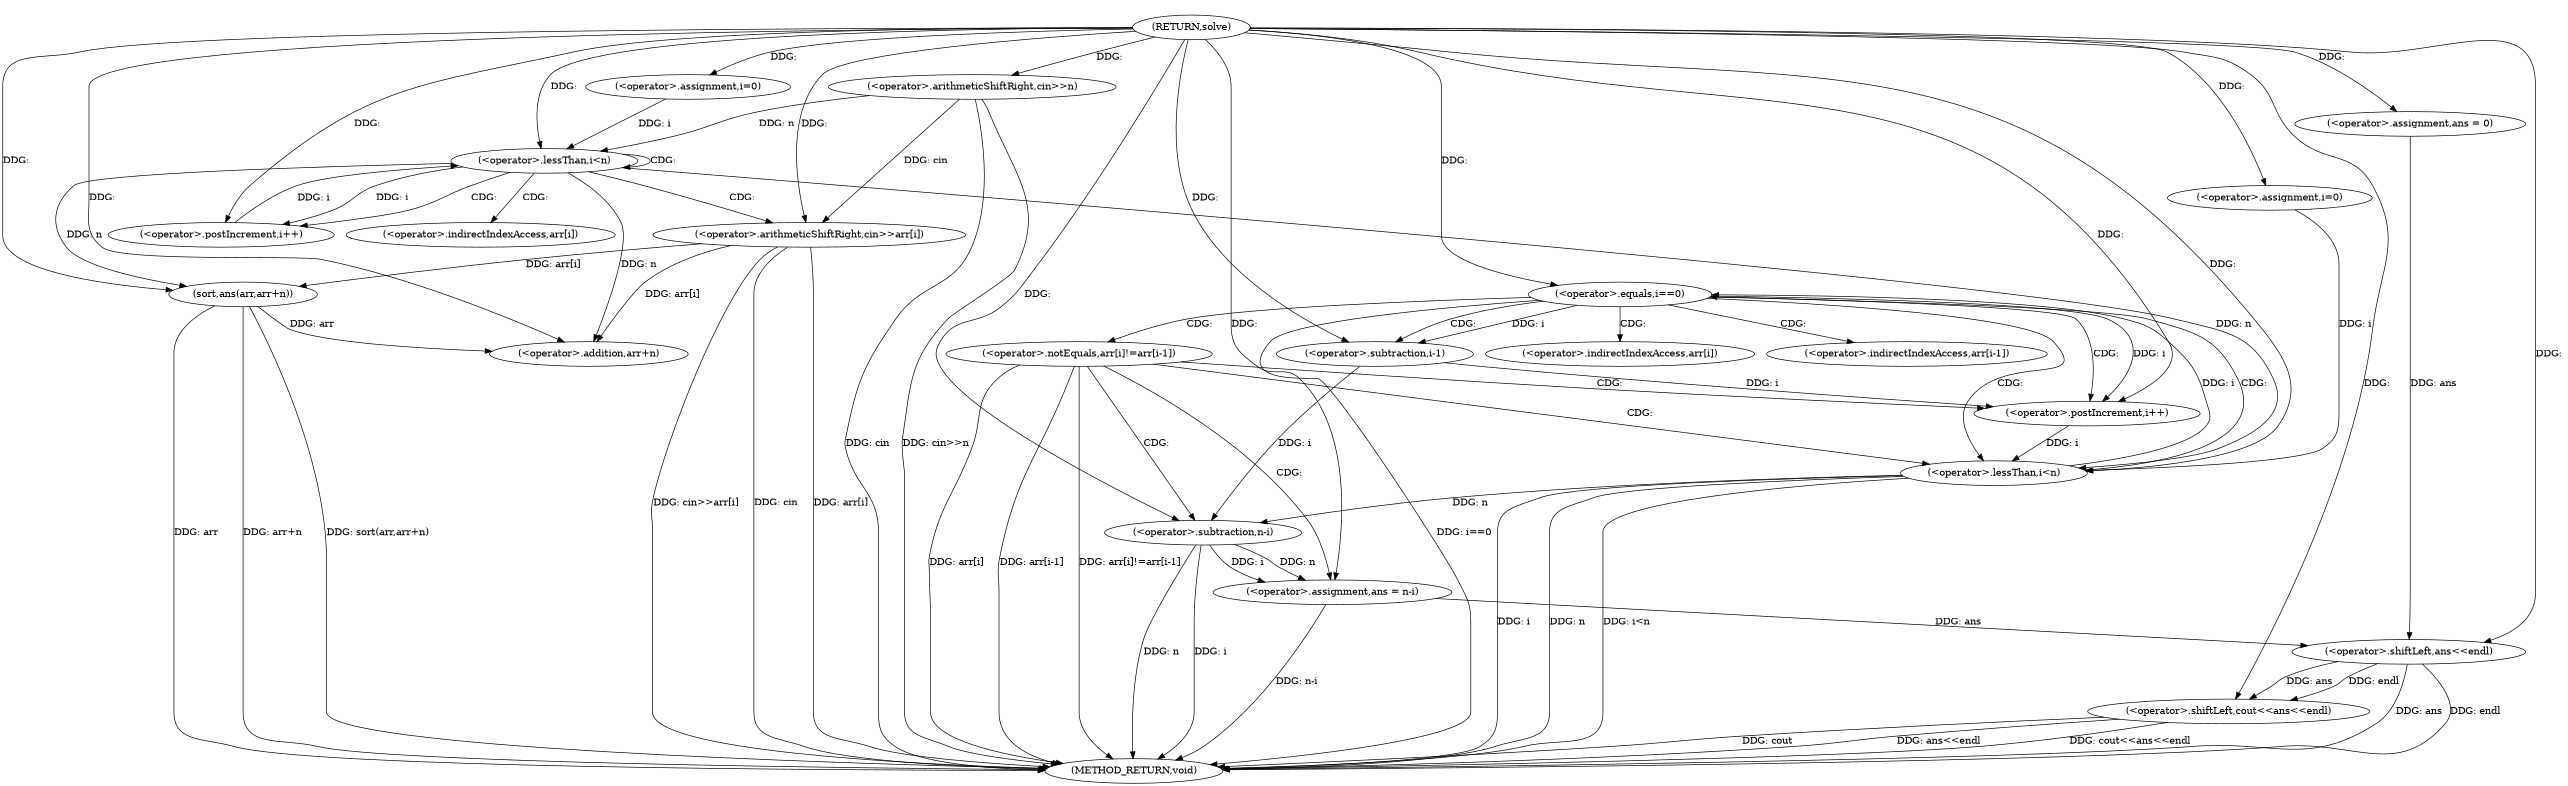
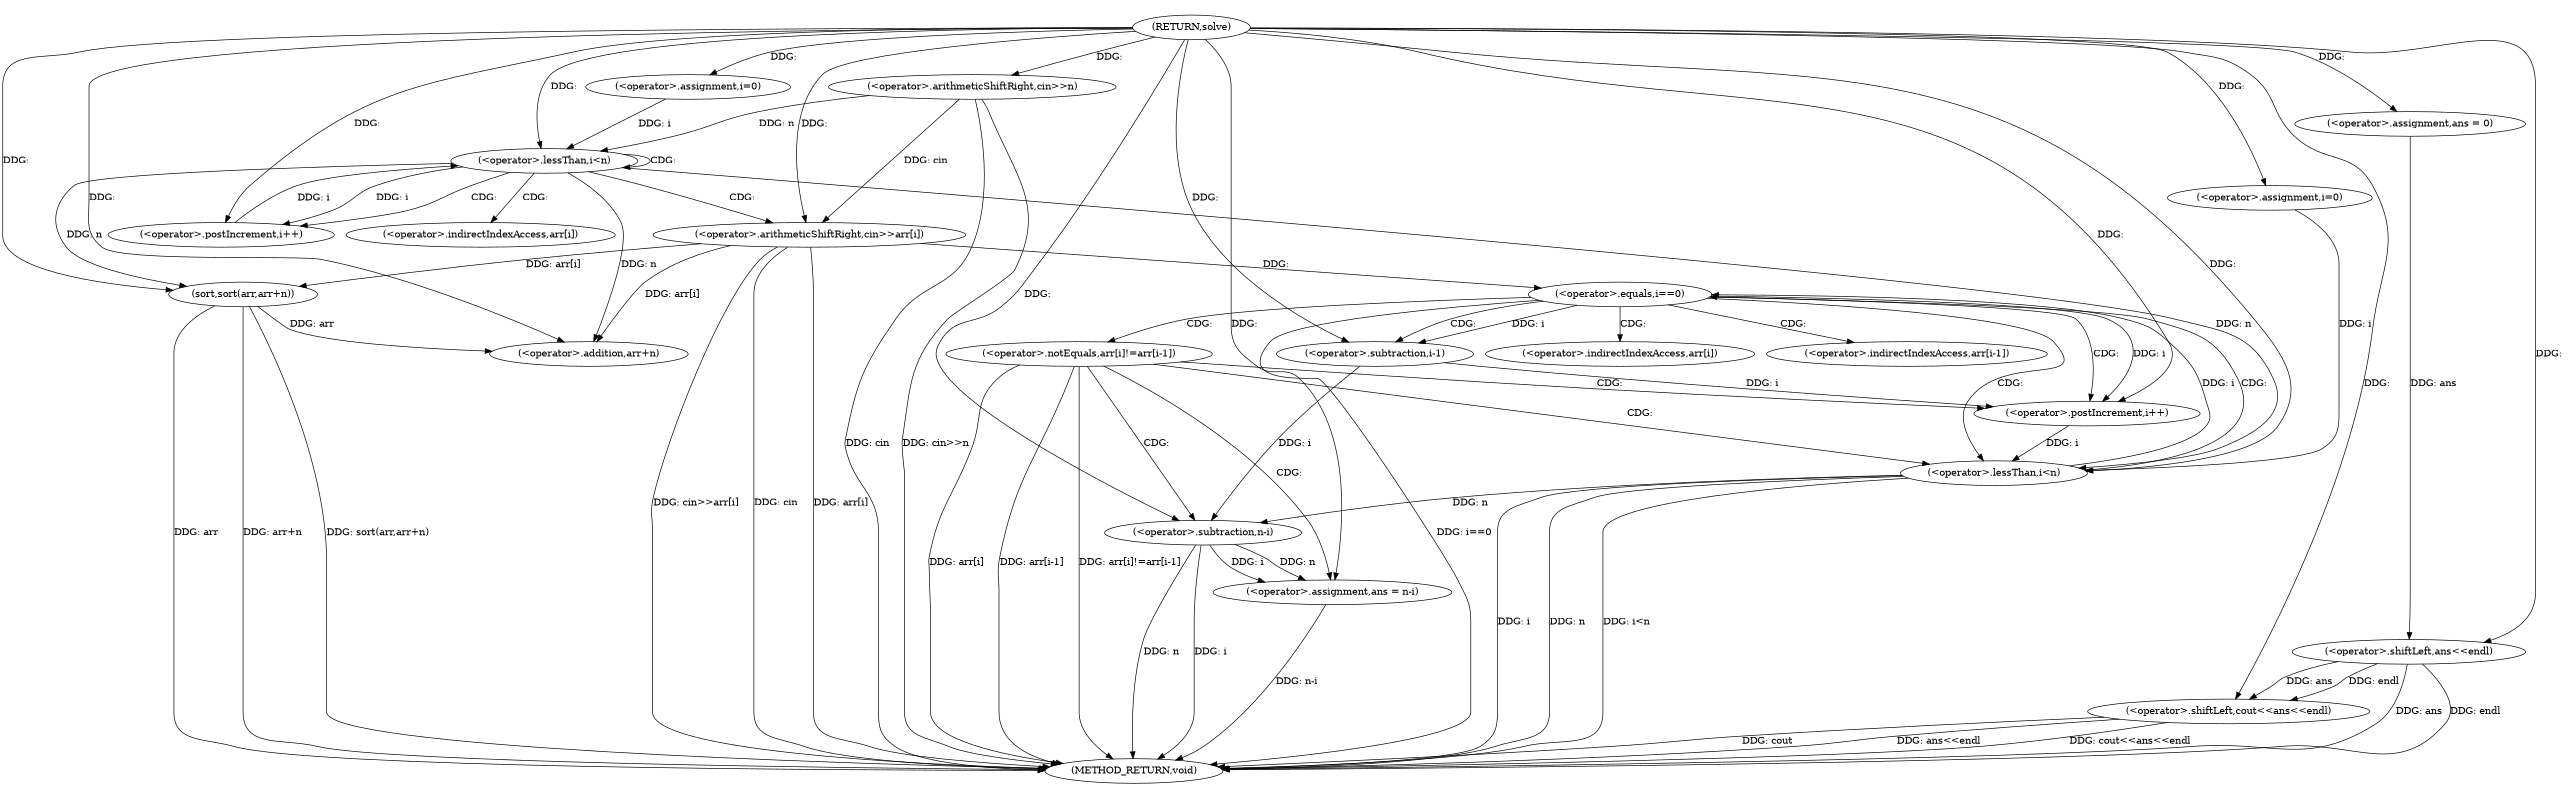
(1441, 119) -> (1212, 264)
(243, 294) -> (243, 294)
(1868, 622) -> none
